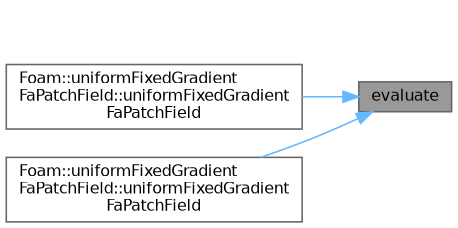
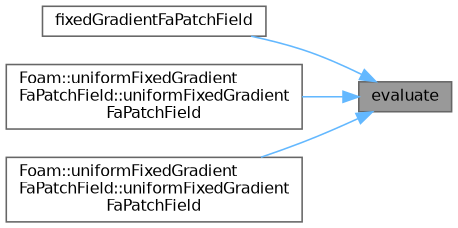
none -> (154, 21)
